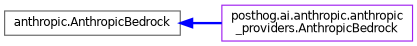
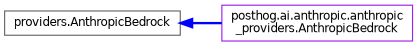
(92, 23) -> (92, 23)
